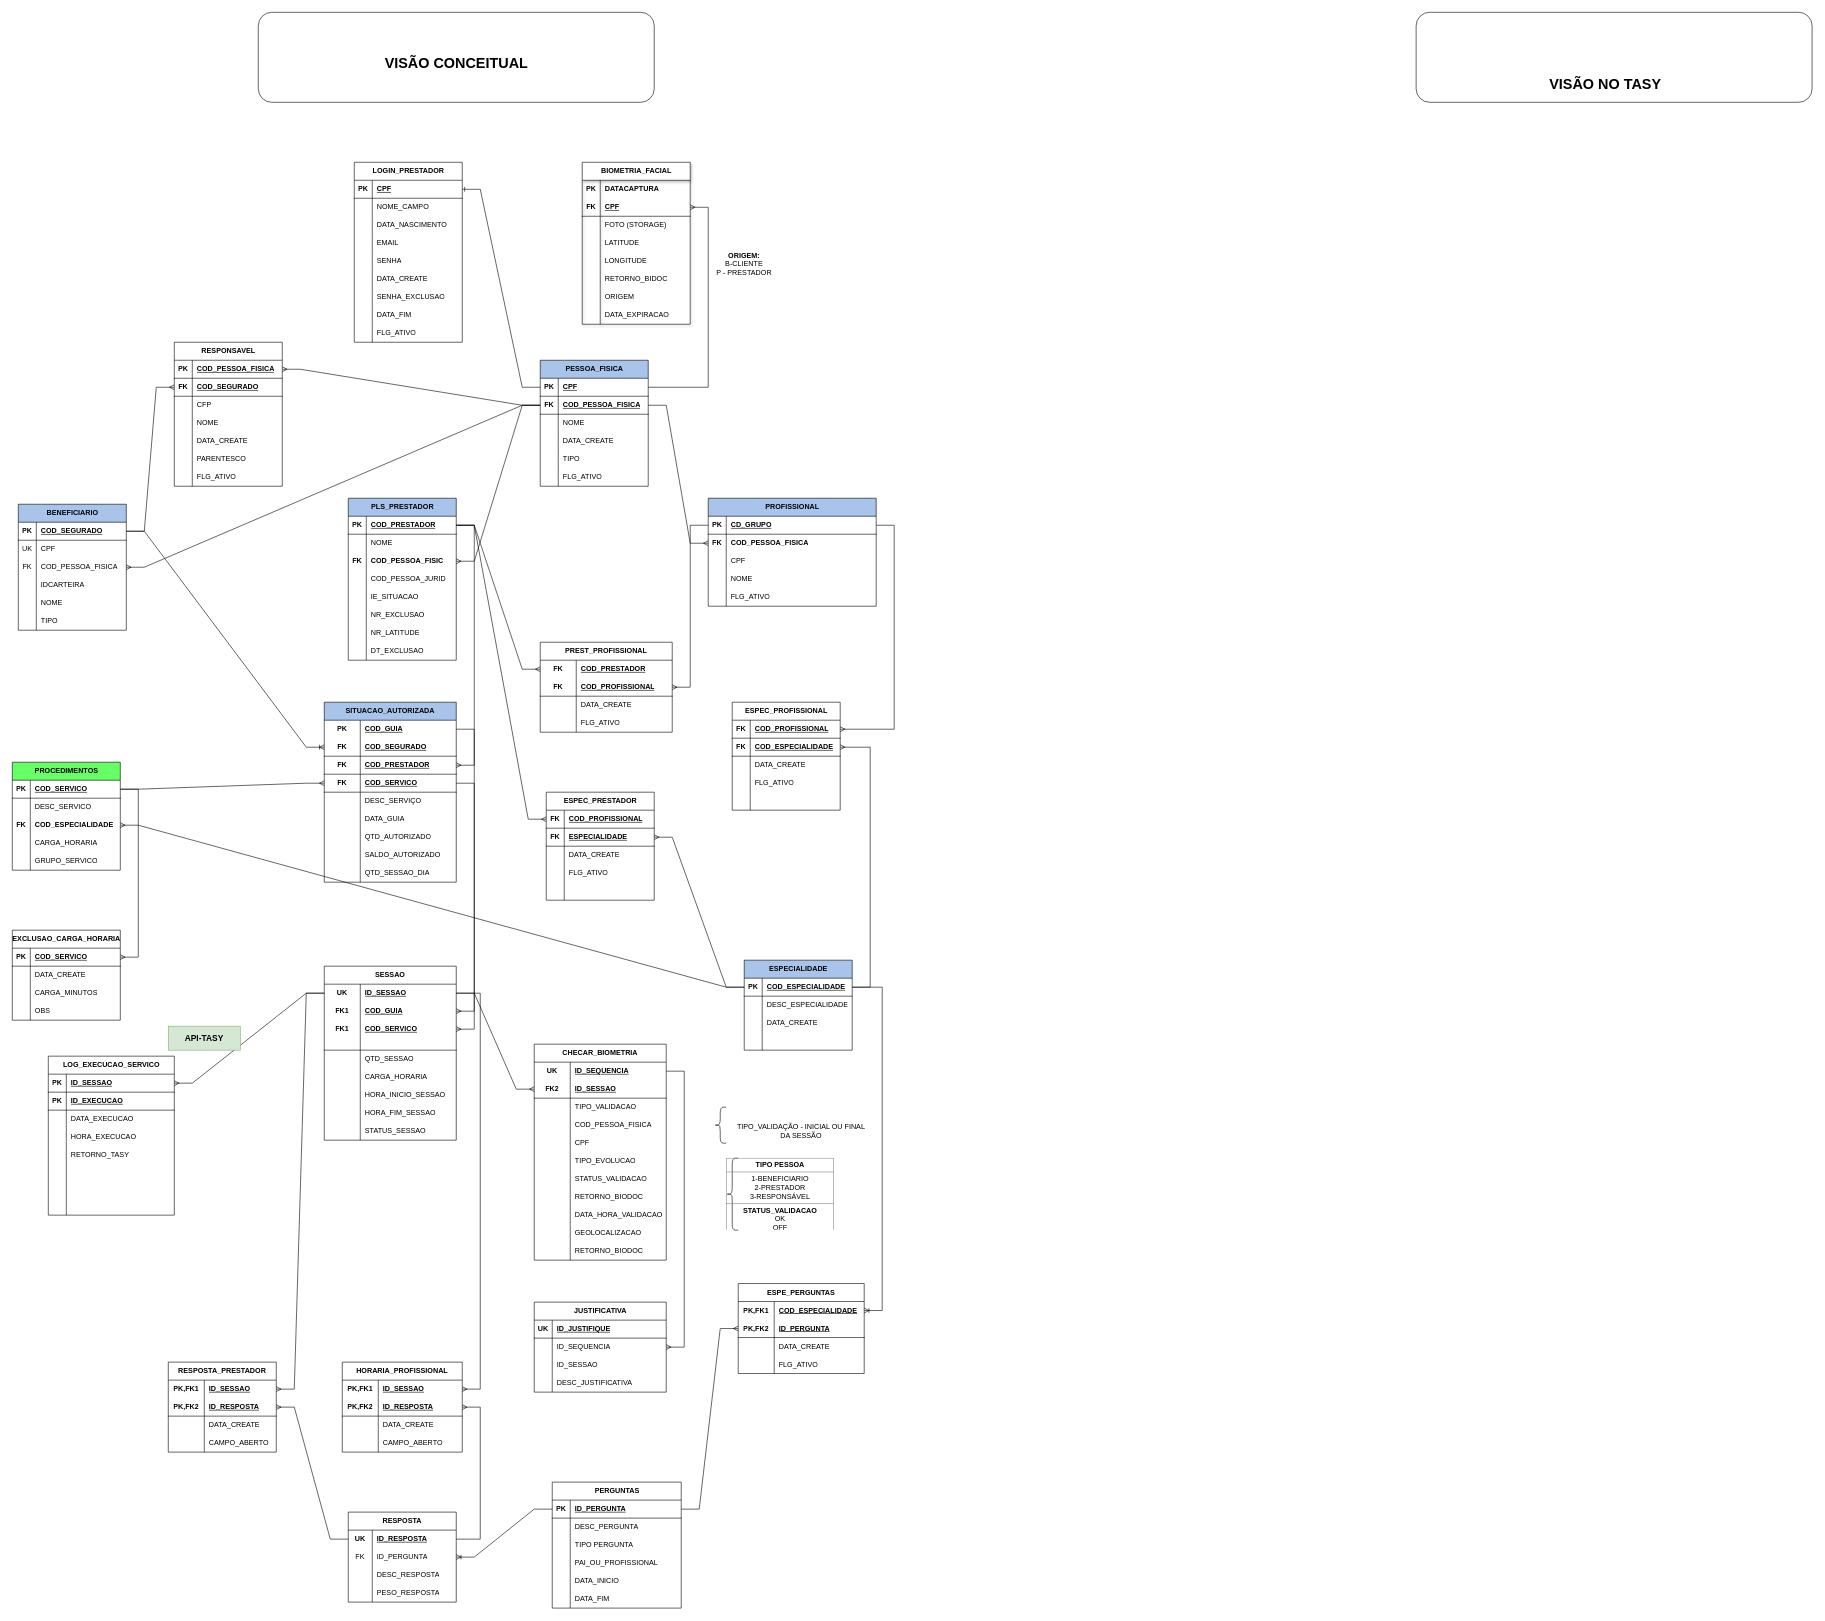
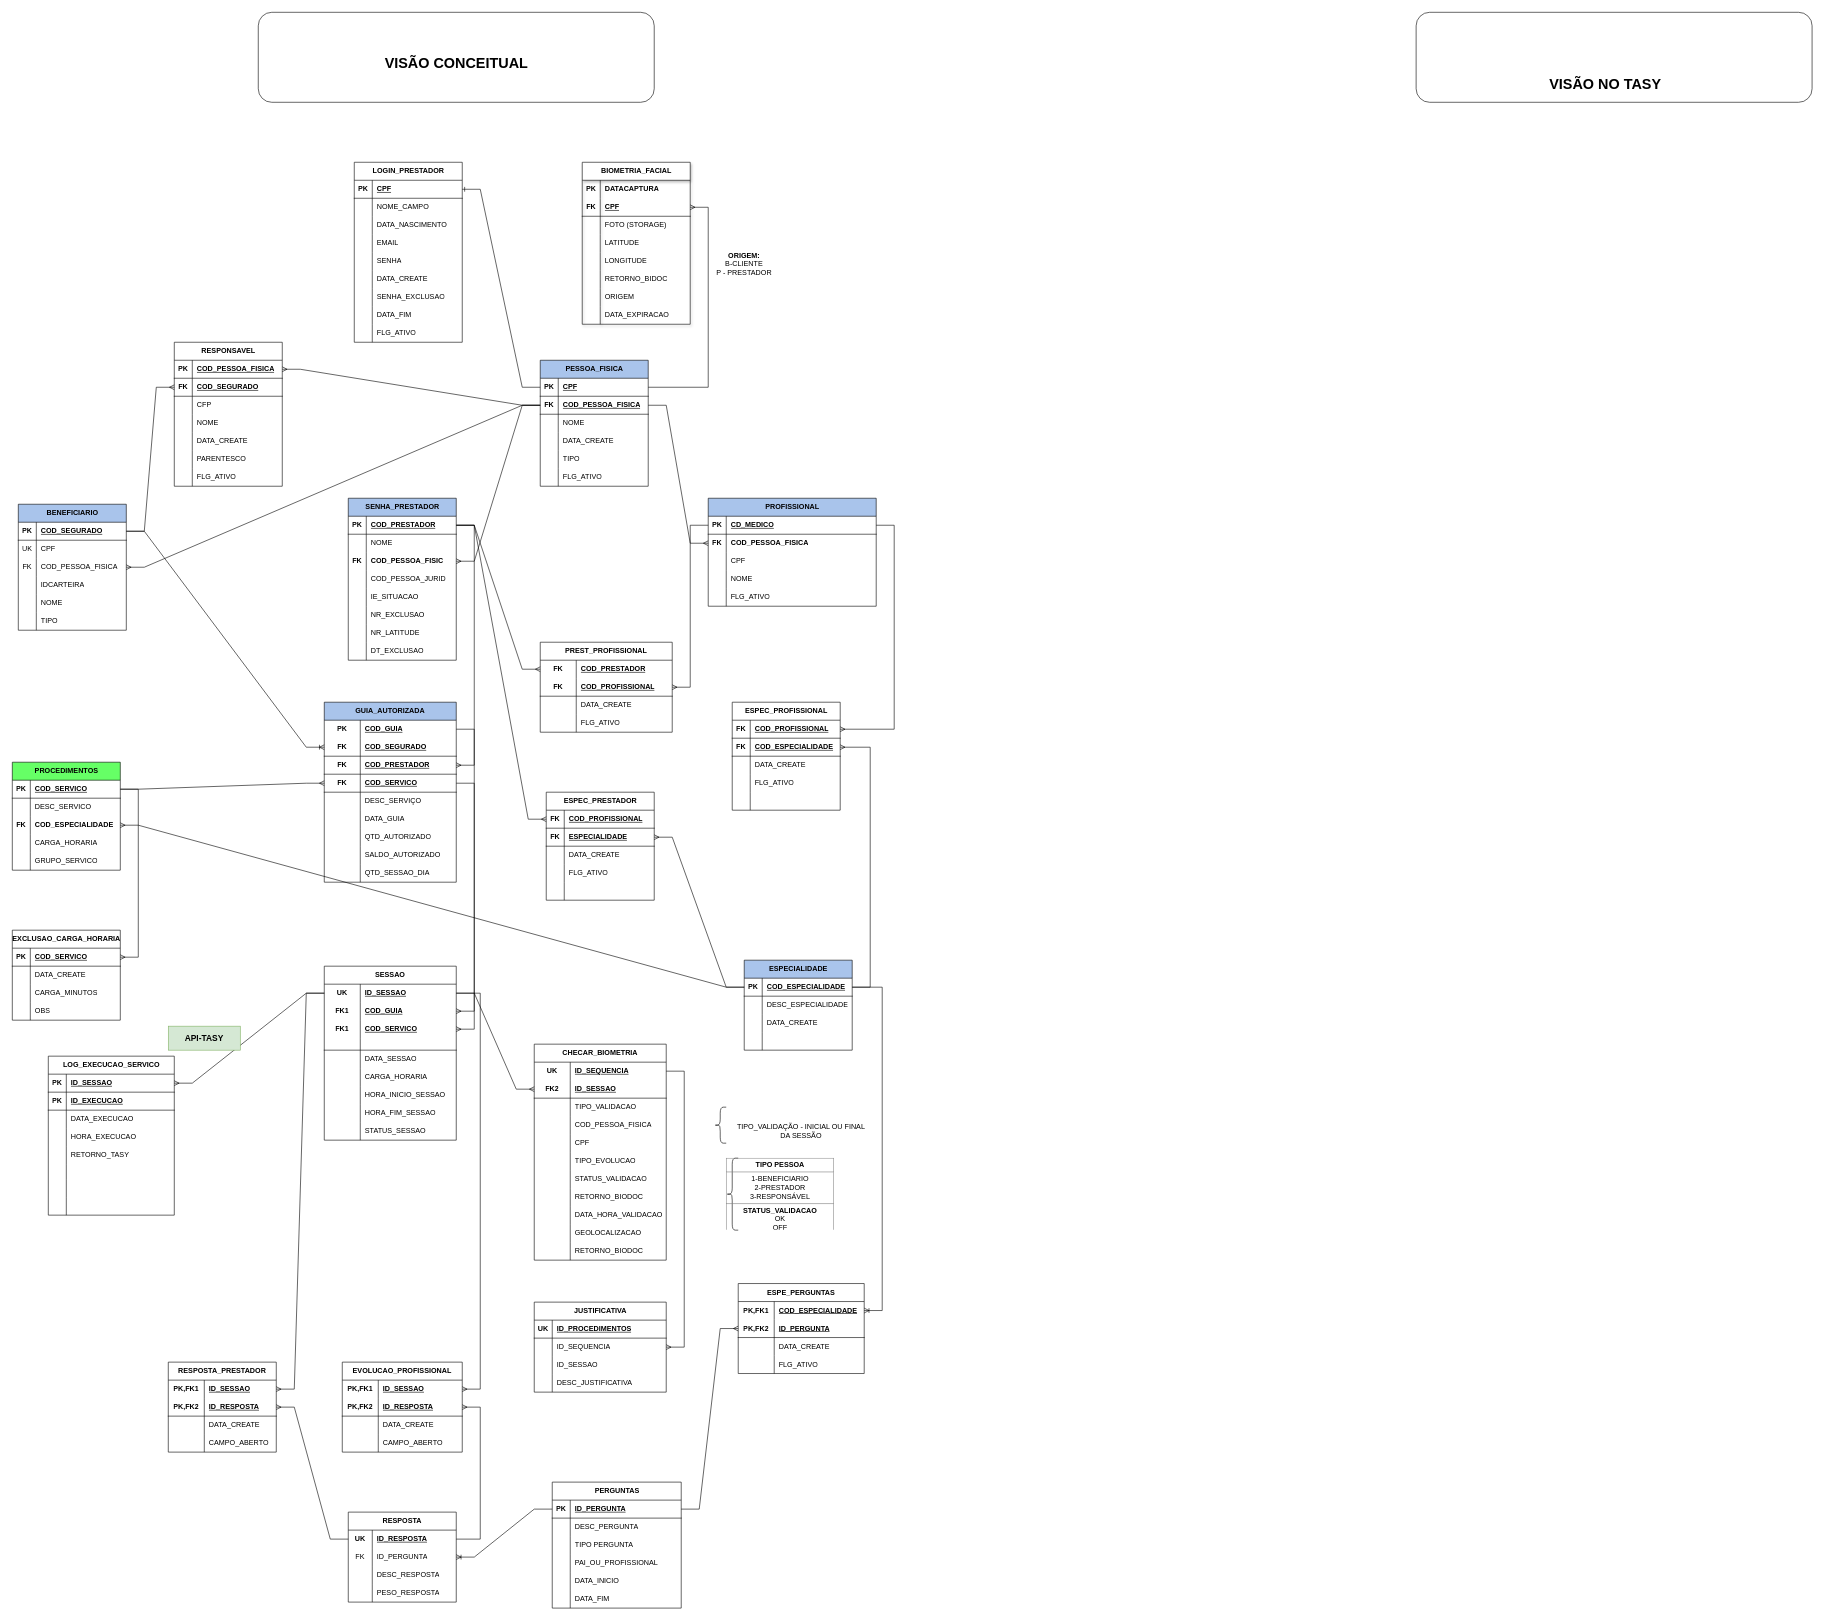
(403, 507) -> (403, 507)
(747, 525) -> (749, 525)
(390, 711) -> (390, 711)
(385, 1059) -> (387, 1059)
(583, 1329) -> (589, 1329)
(402, 1371) -> (402, 1371)
